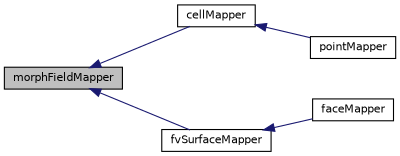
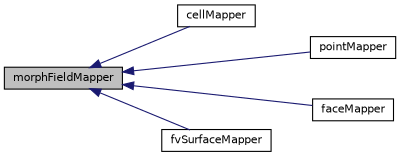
(288, 33) -> (222, 61)
(293, 123) -> (223, 96)
